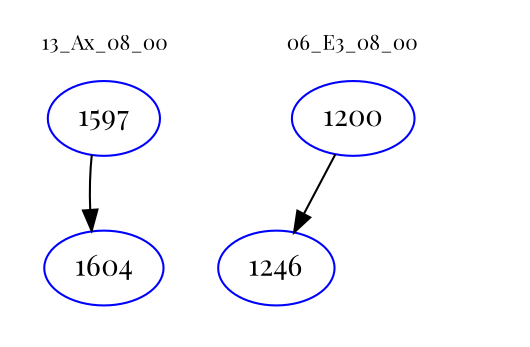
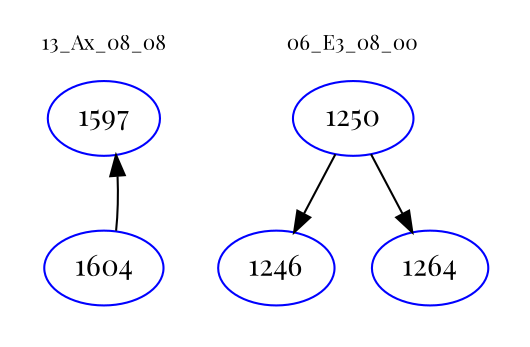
(105, 45) -> (105, 45)
(353, 118) -> (353, 118)
(90, 182) -> (118, 204)
none -> (430, 268)
